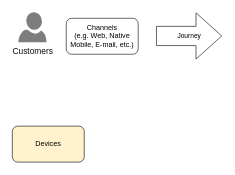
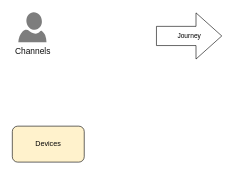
(102, 36) -> none
(33, 52) -> (33, 52)
